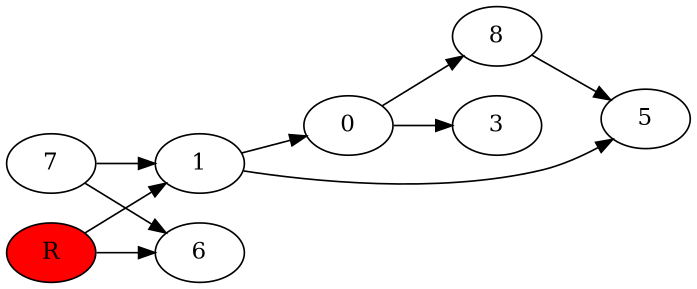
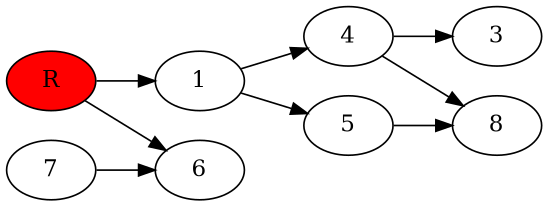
(564, 73) -> (415, 126)
(348, 126) -> (348, 36)
(117, 163) -> none
